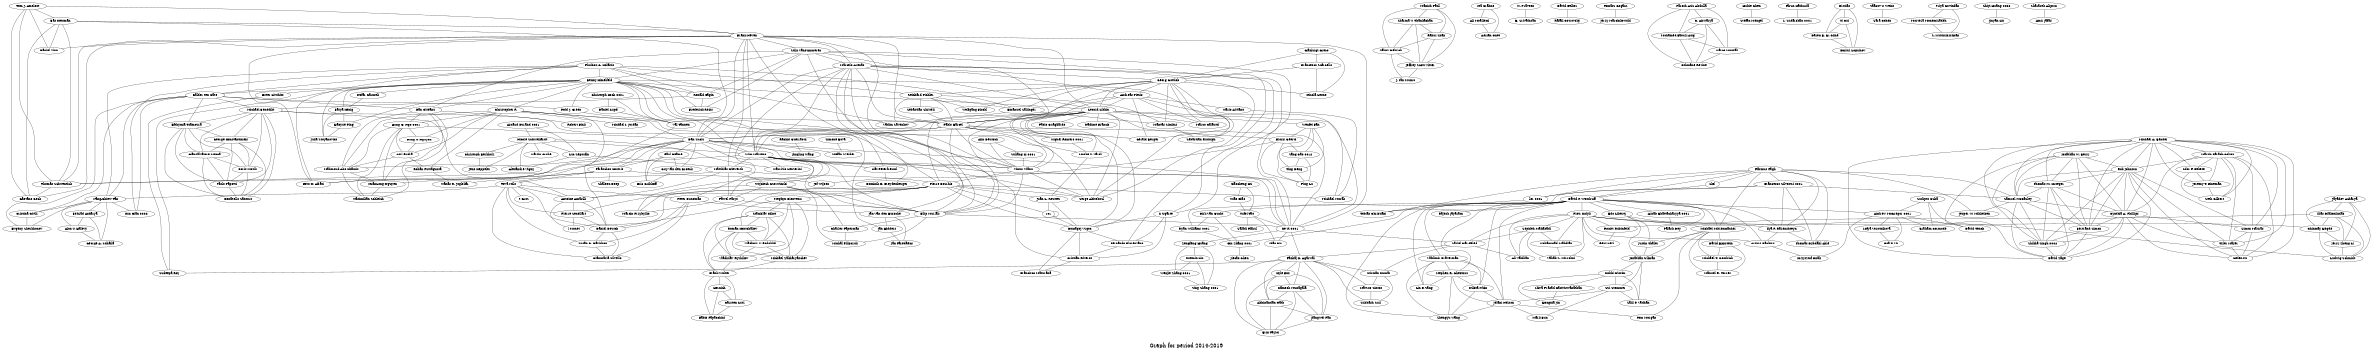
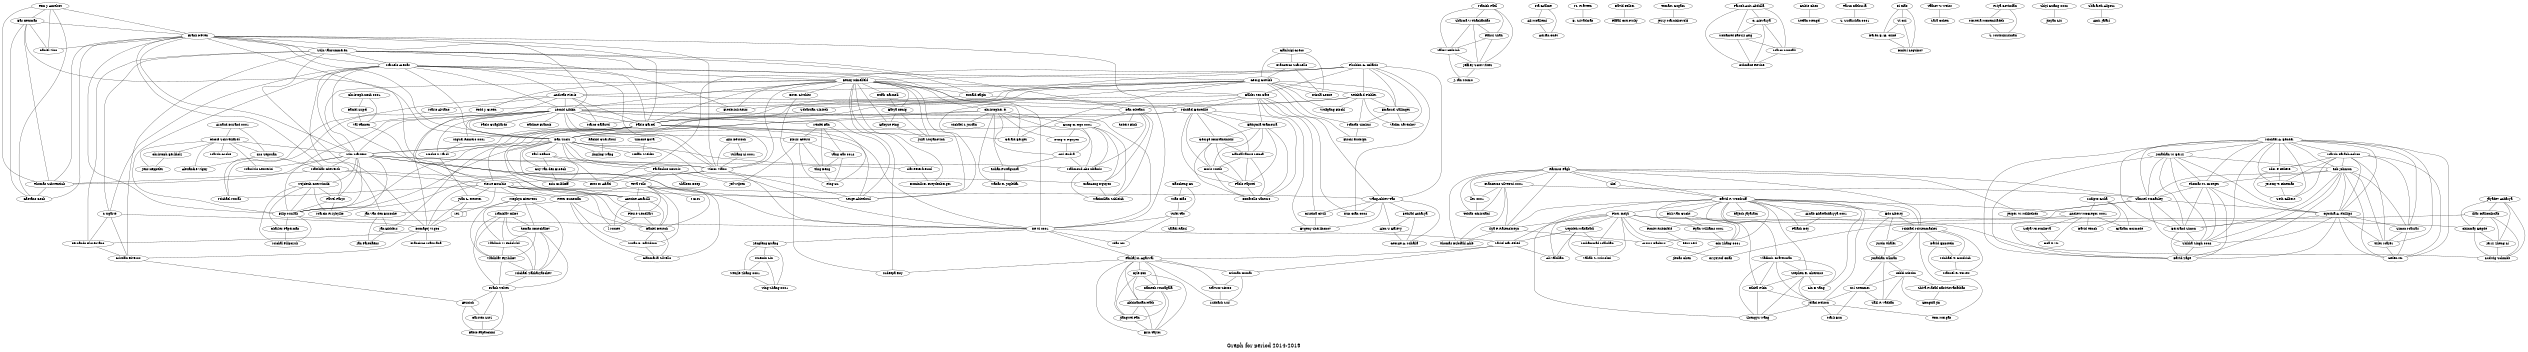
(1201, 140) -> (1355, 140)
none -> (517, 266)
(1054, 267) -> (301, 281)
